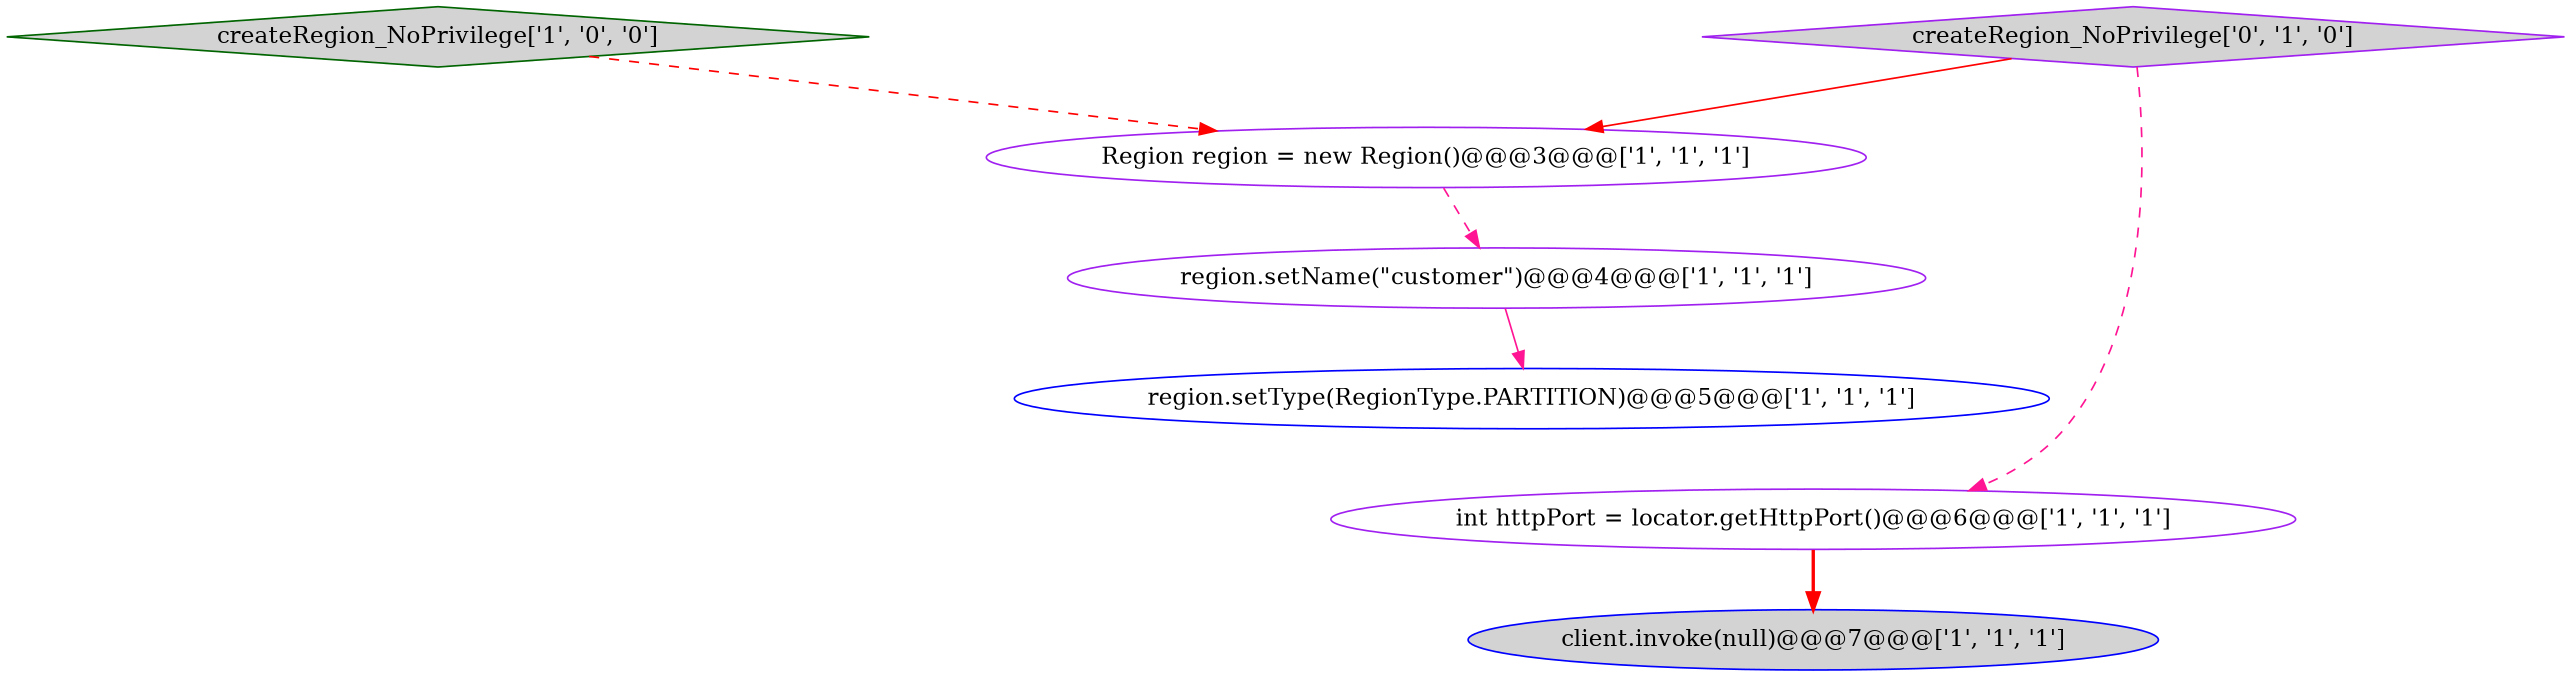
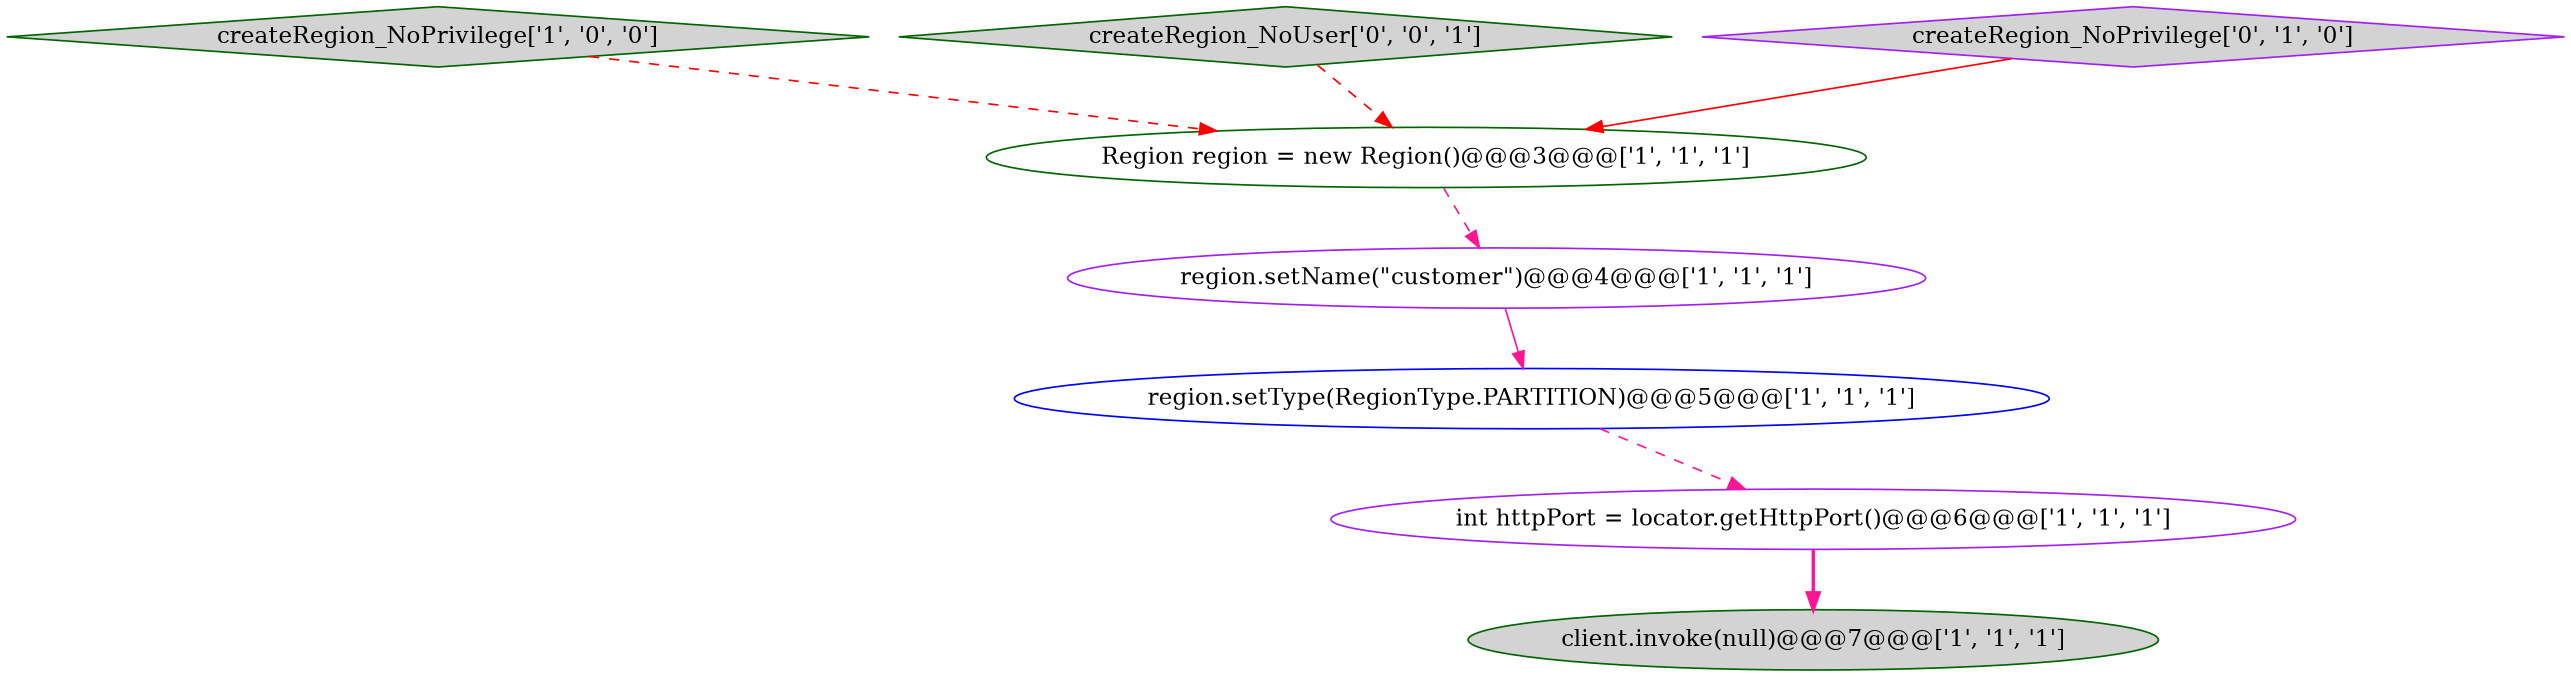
none -> (1286, 37)
(1426, 157) -> (1426, 157)
(2124, 303) -> (1665, 456)
(1813, 571) -> (1813, 571)
(1813, 640) -> (1813, 640)
